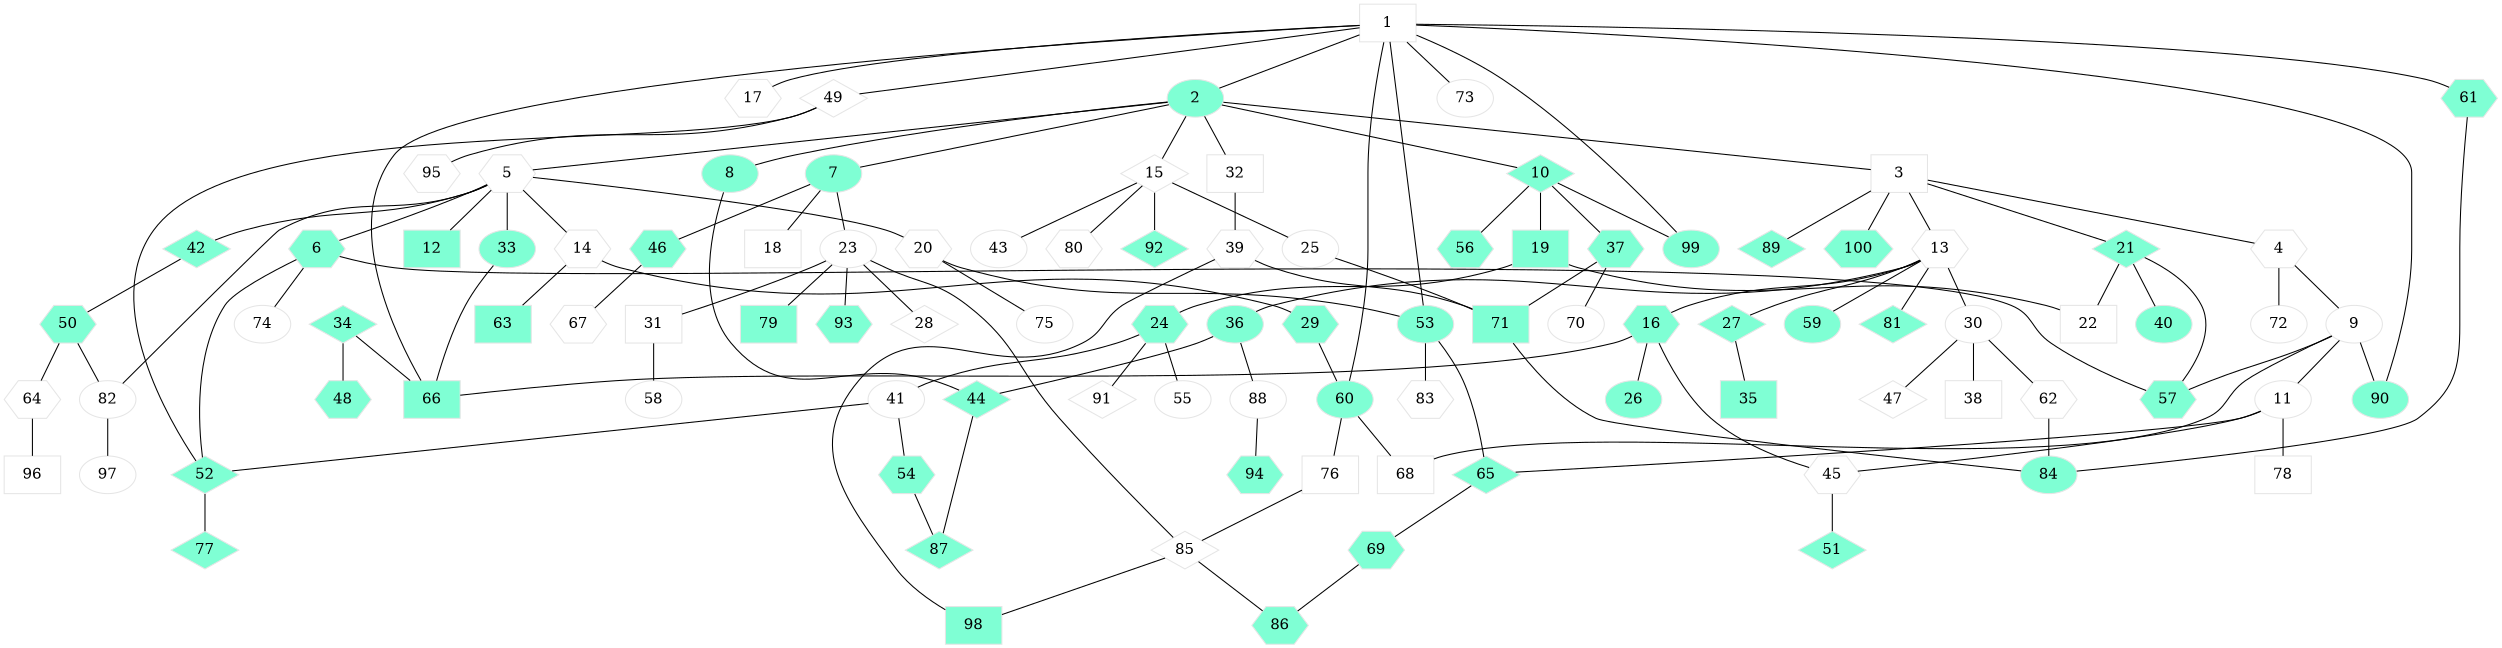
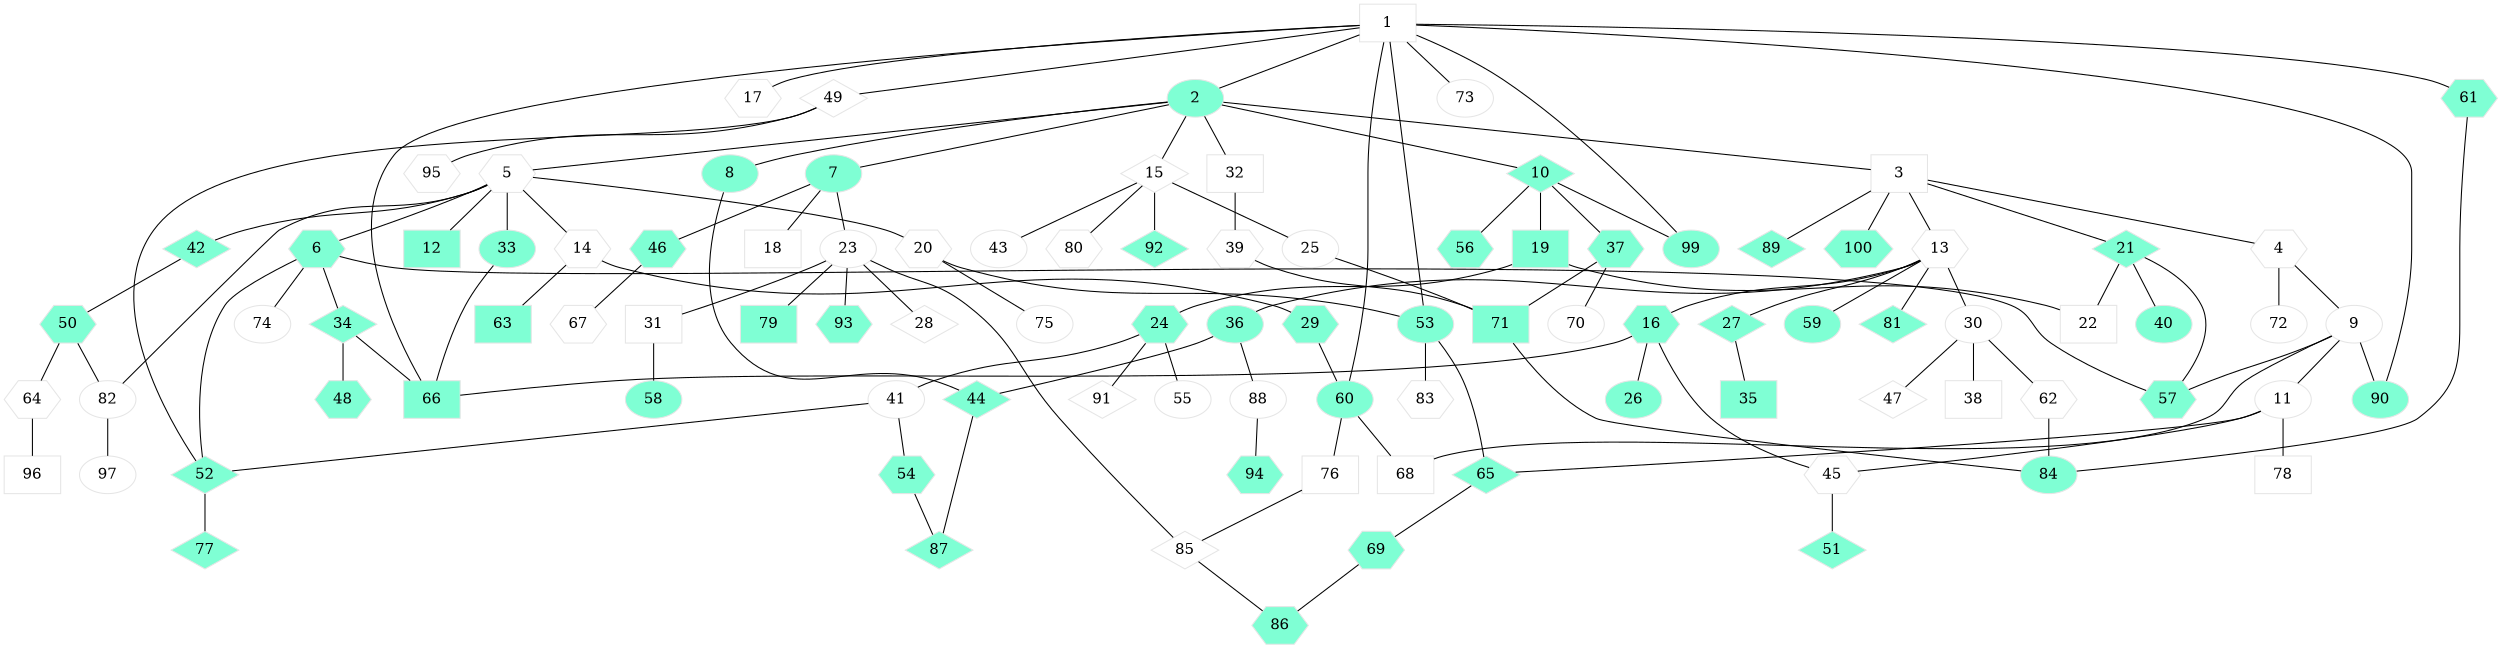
none -> (331, 288)
(654, 400) -> (654, 400)
(974, 625) -> none
